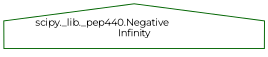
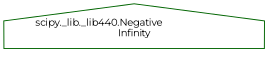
(134, 29) -> (134, 29)
